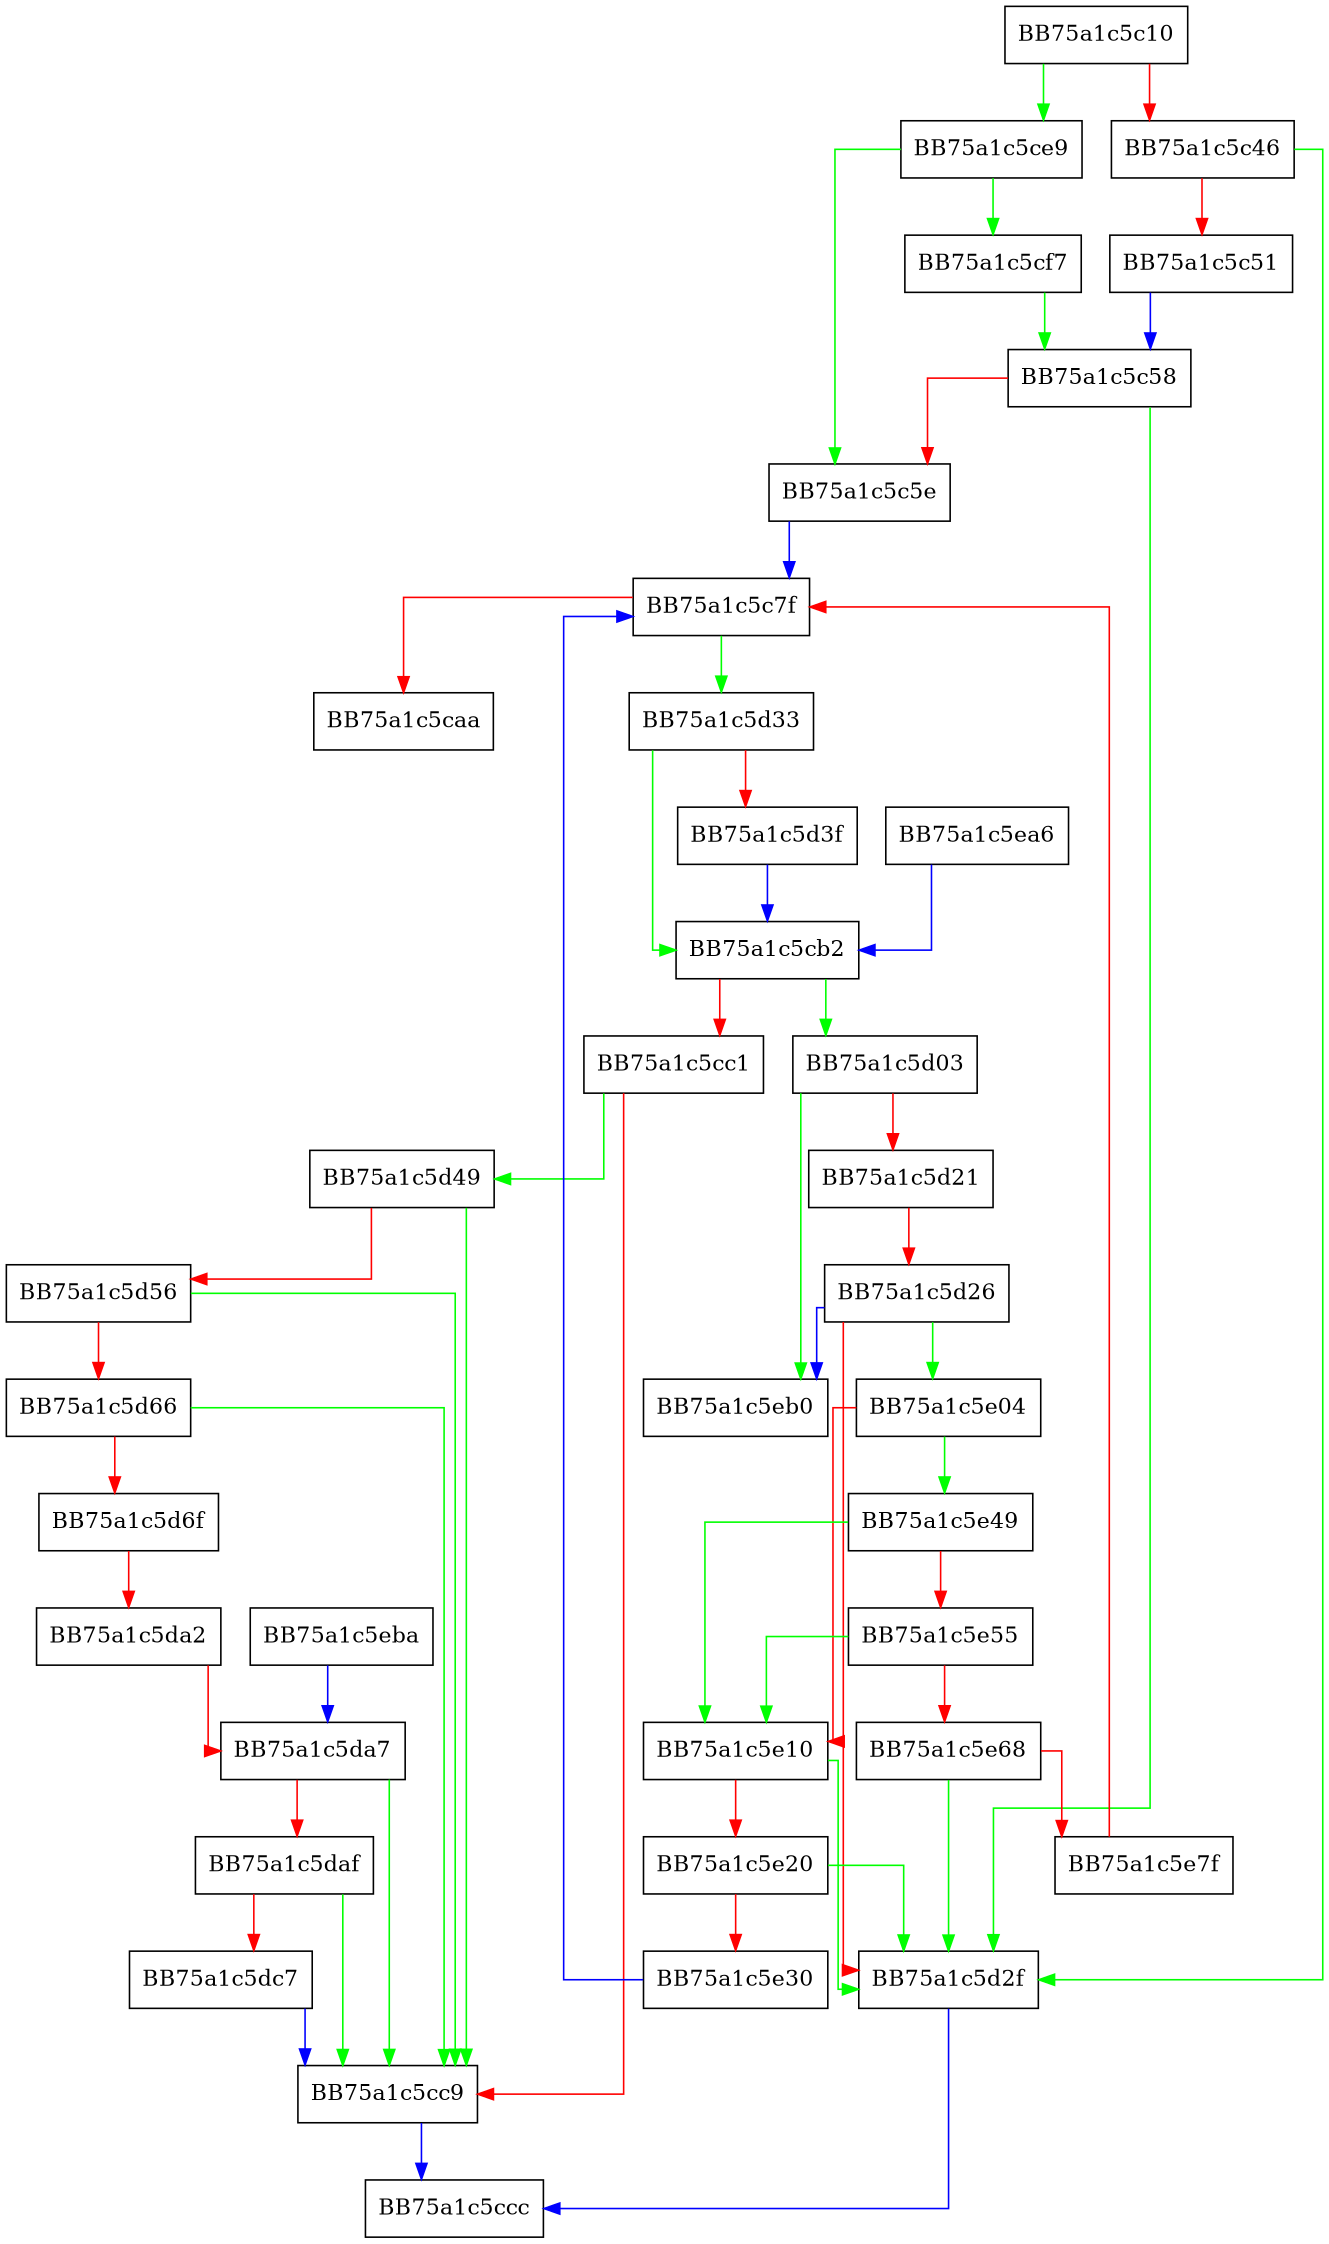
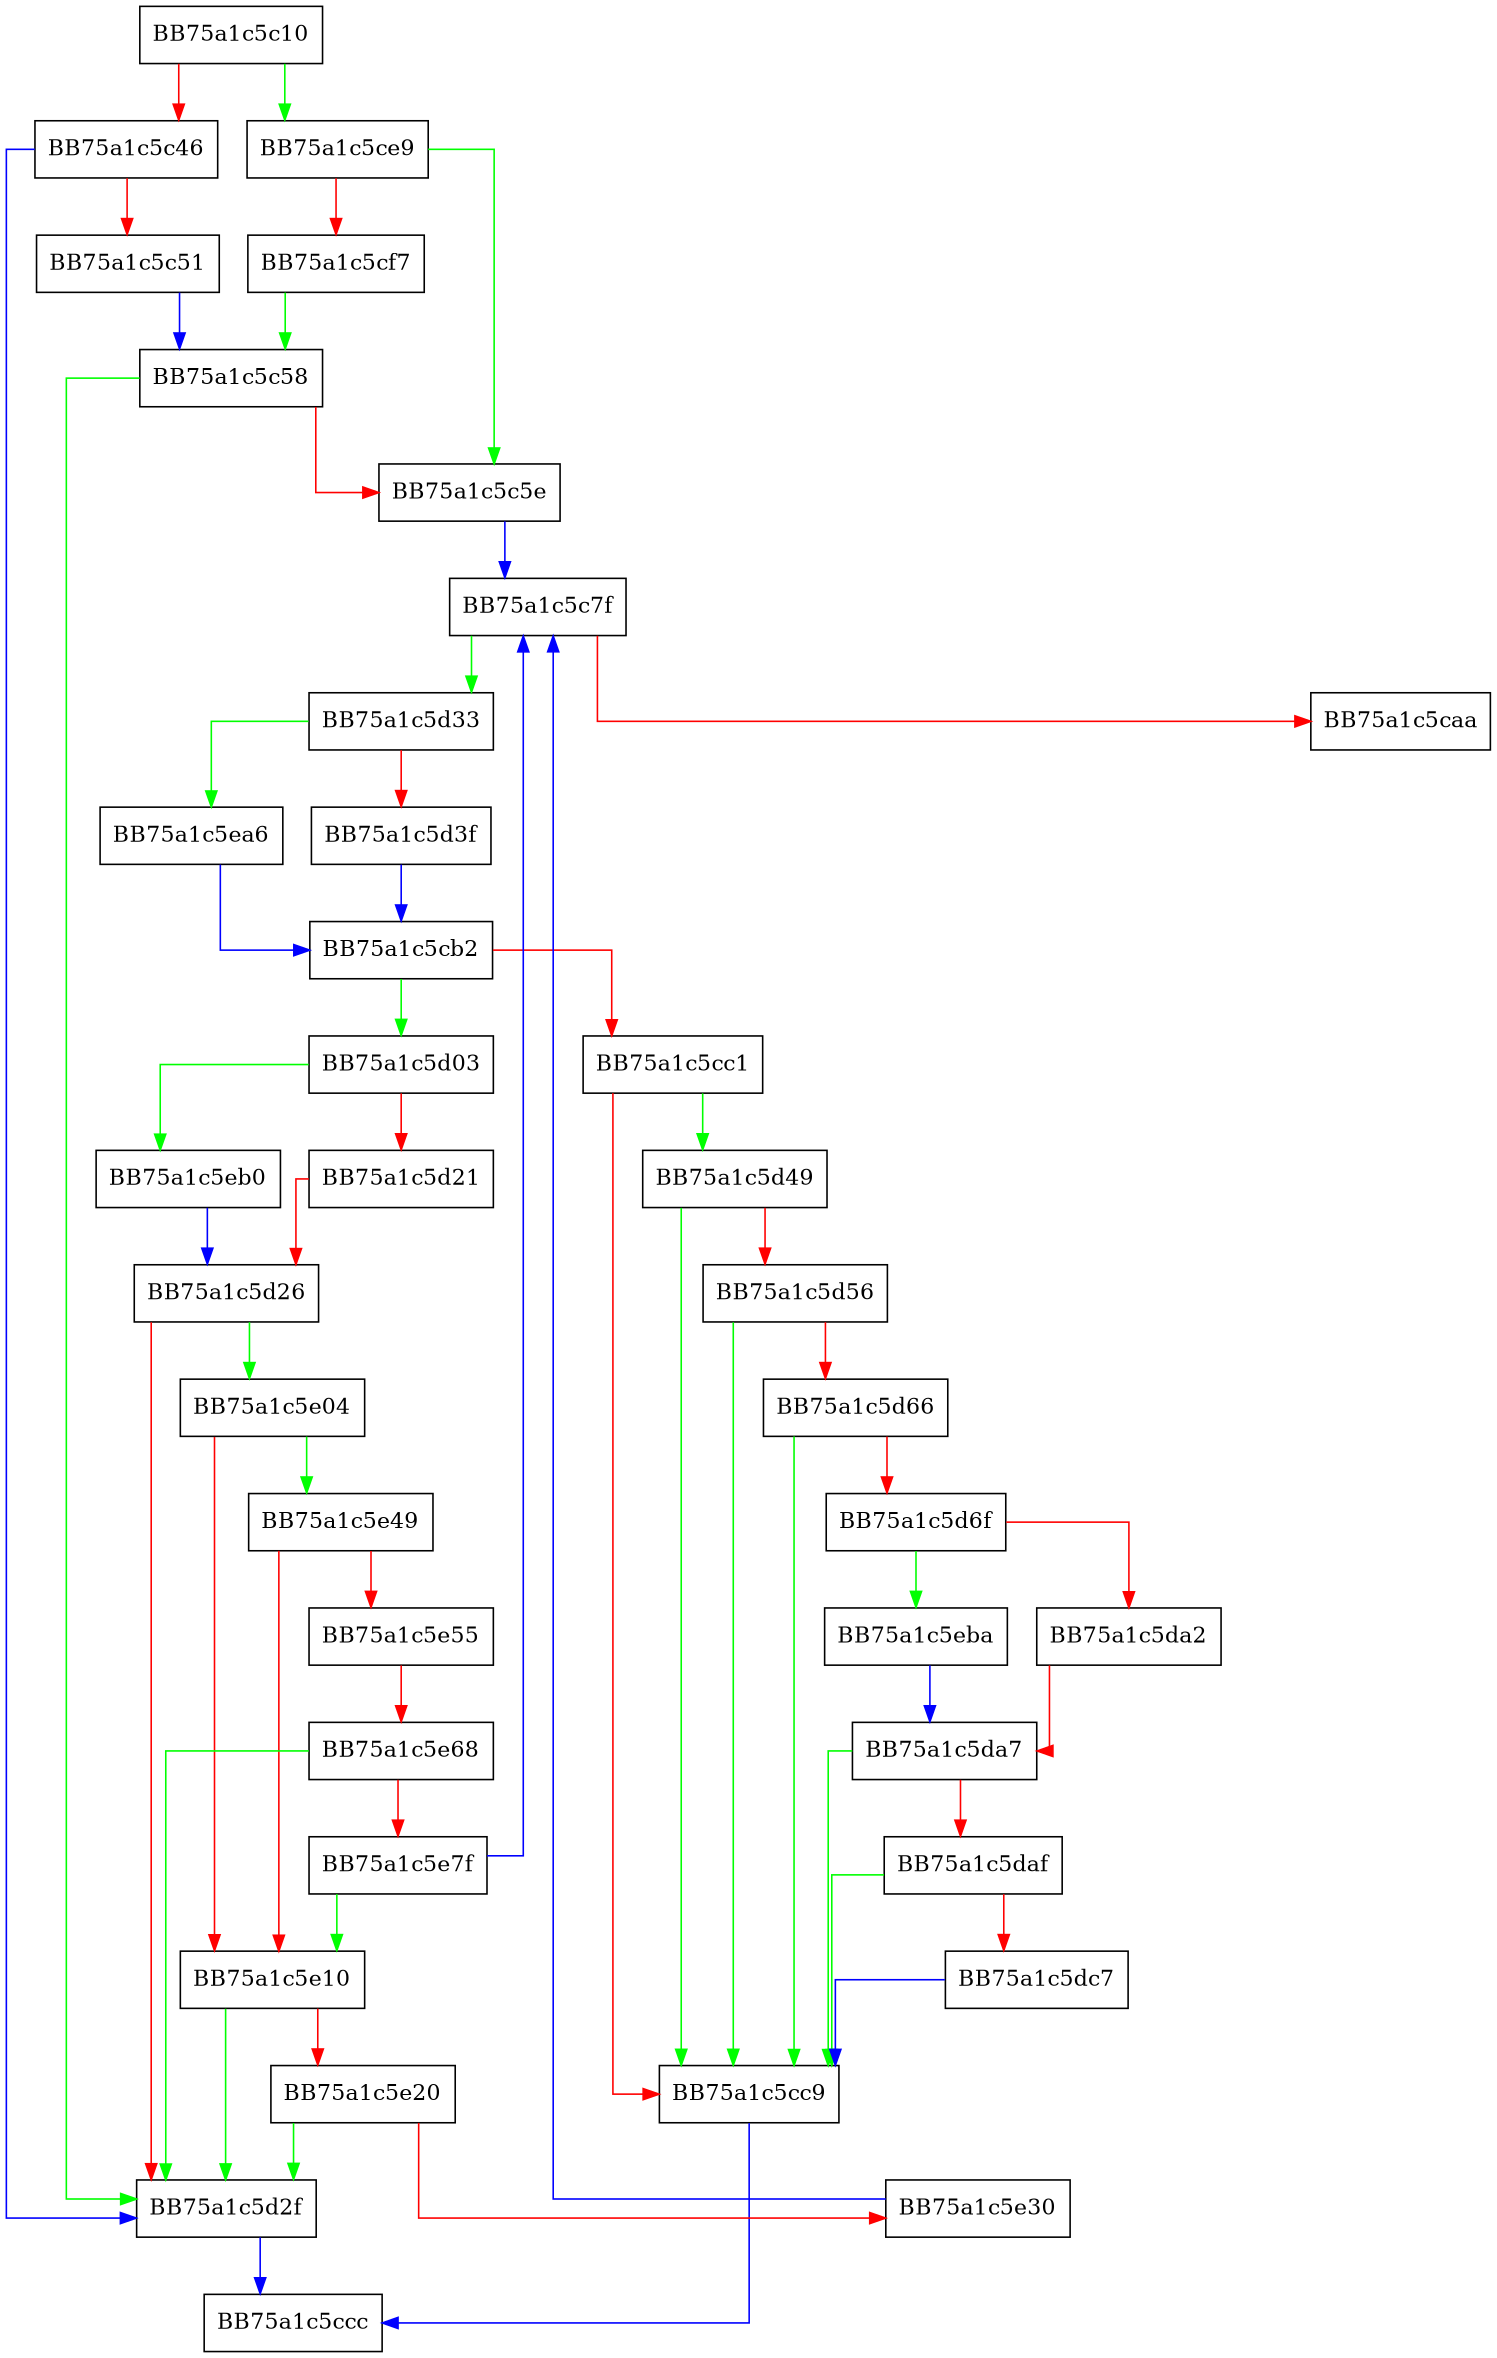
(993, 198) -> (336, 198)
(653, 854) -> (225, 721)
(1109, 1080) -> (523, 1272)
(1323, 1184) -> (6, 1227)
(817, 1331) -> (207, 1228)
(705, 1543) -> (279, 1733)
none -> (916, 1571)
(773, 1637) -> (337, 1914)
